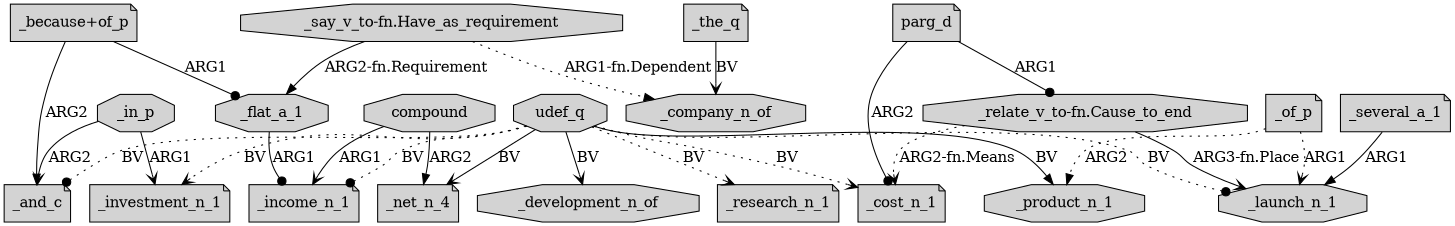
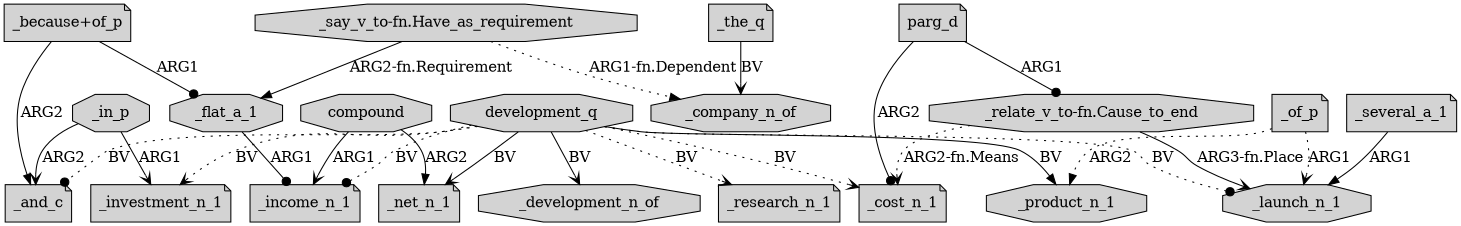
(560, 113) -> (542, 113)
(418, 203) -> (419, 203)
